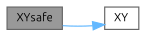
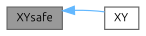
(78, 26) -> (90, 11)
